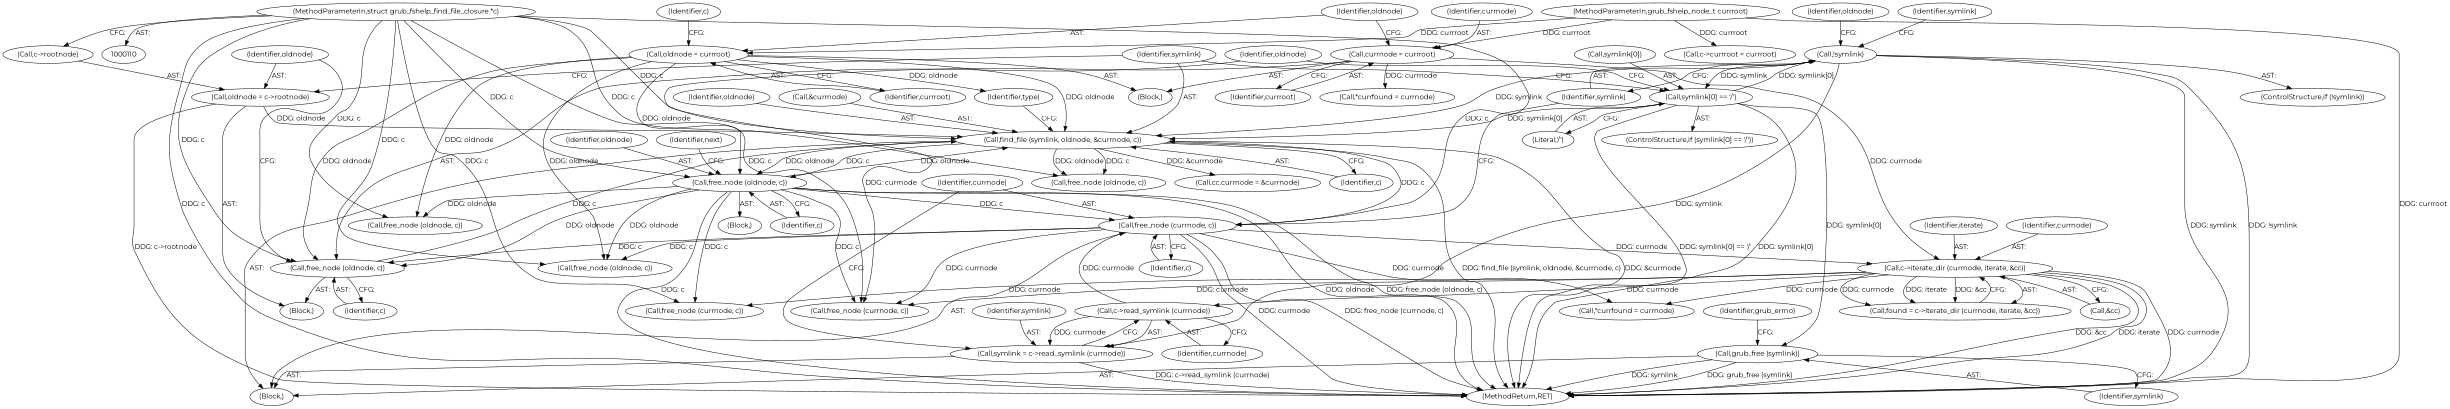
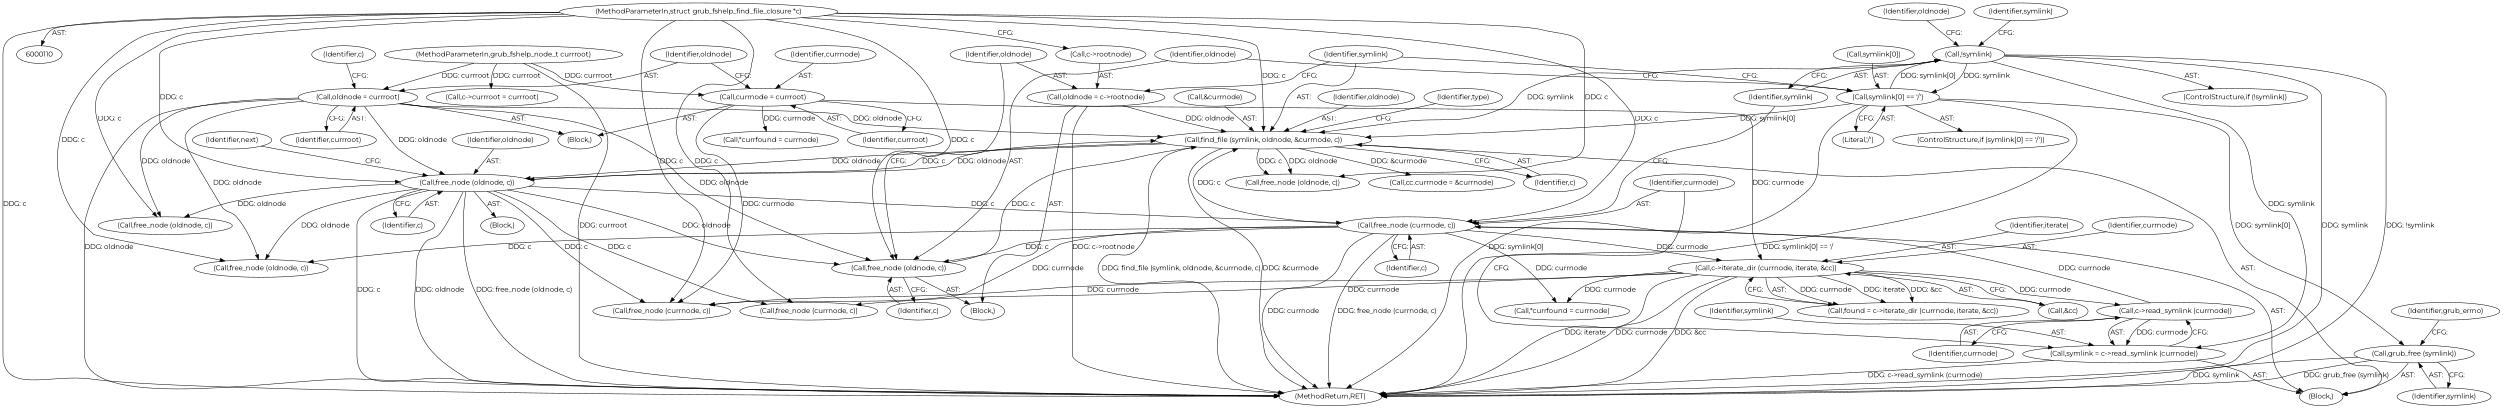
(124, 55) -> (39, 55)
(871, 75) -> (468, 383)
